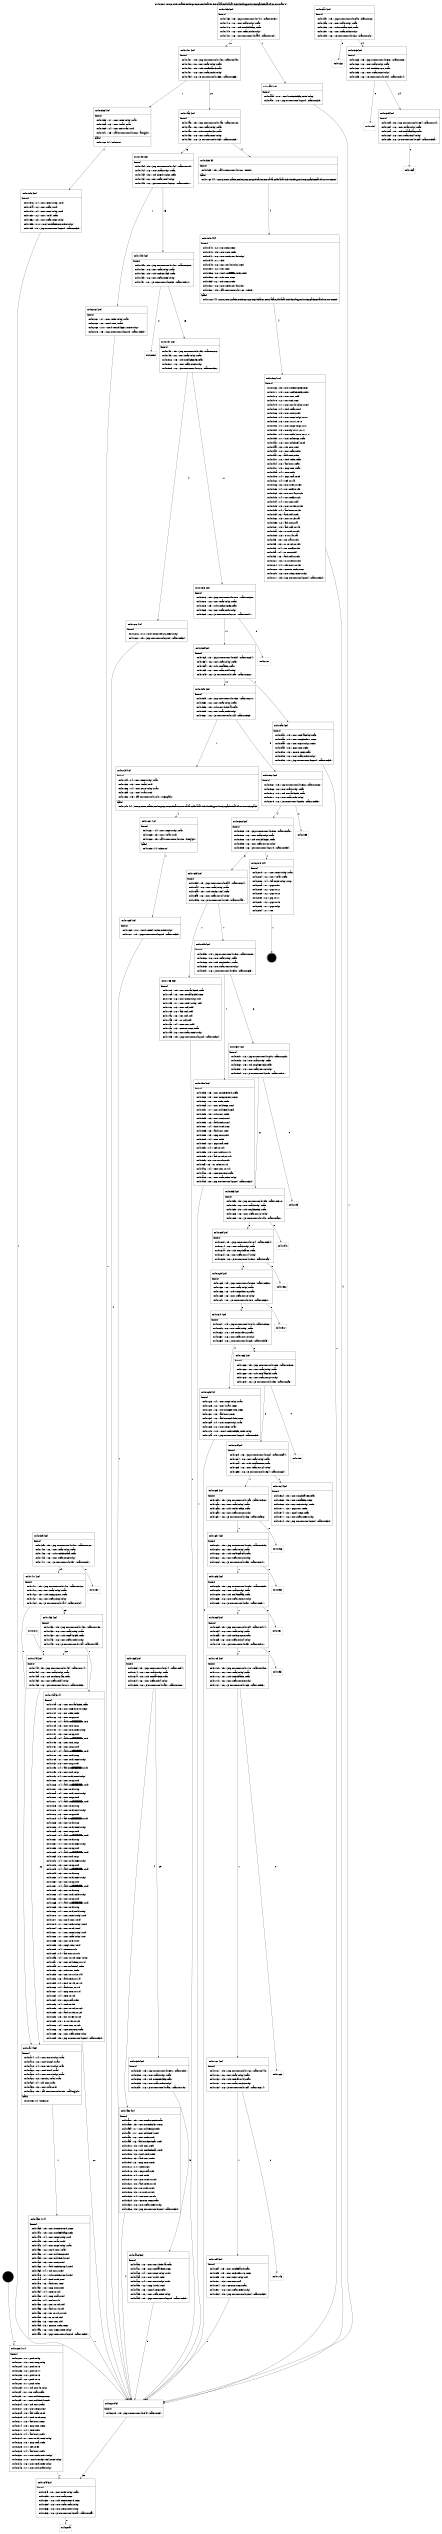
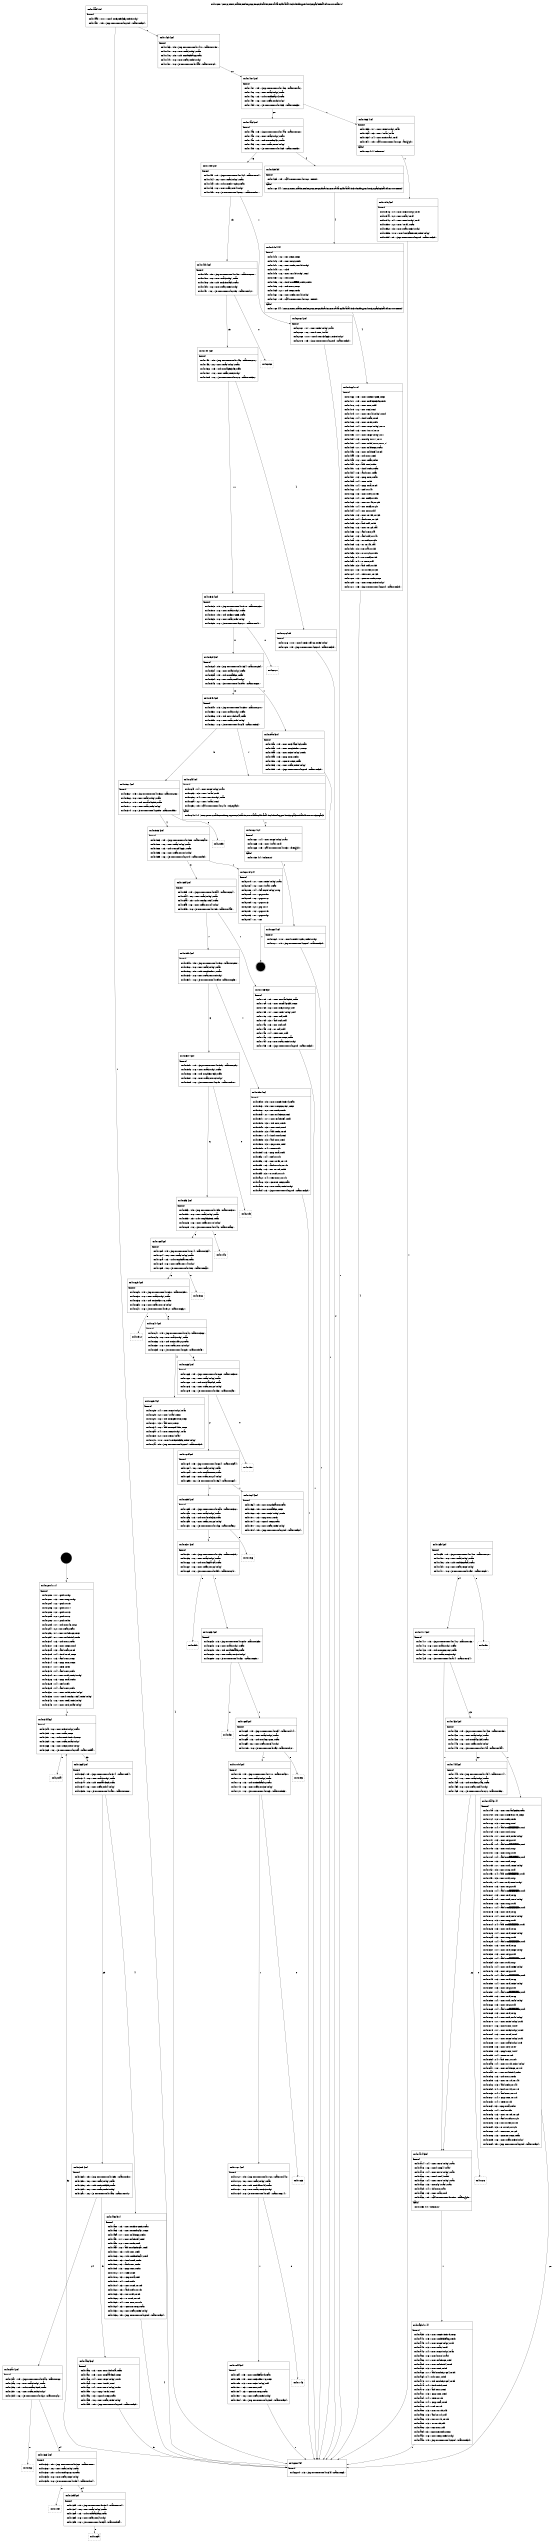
(272, 61) -> (148, 31)
(38, 1645) -> (474, 1985)
none -> (85, 1757)
none -> (68, 2281)
